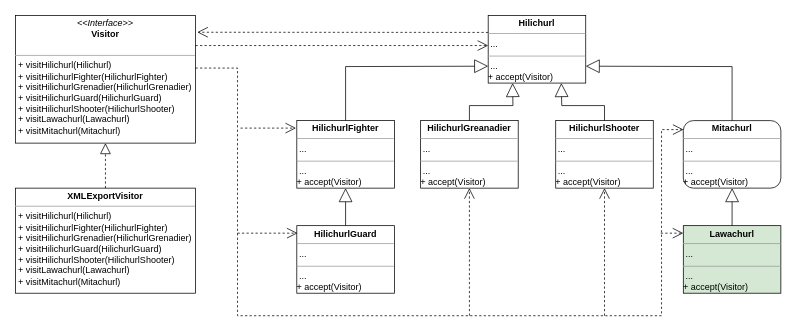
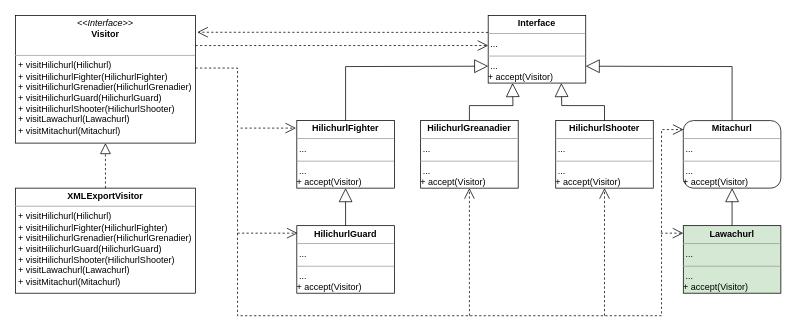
(527, 37) -> (527, 37)
